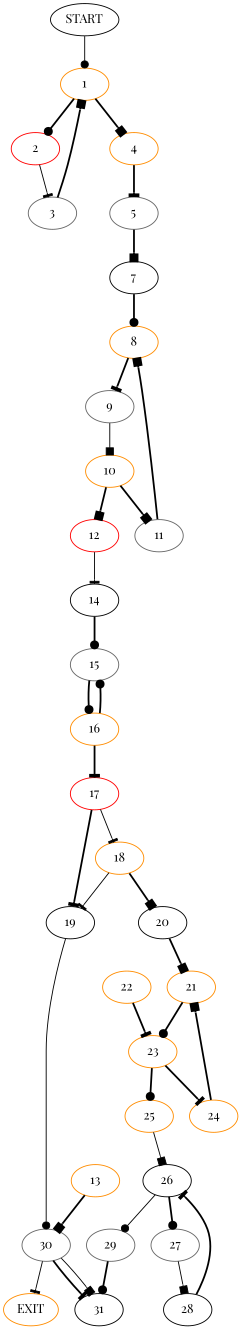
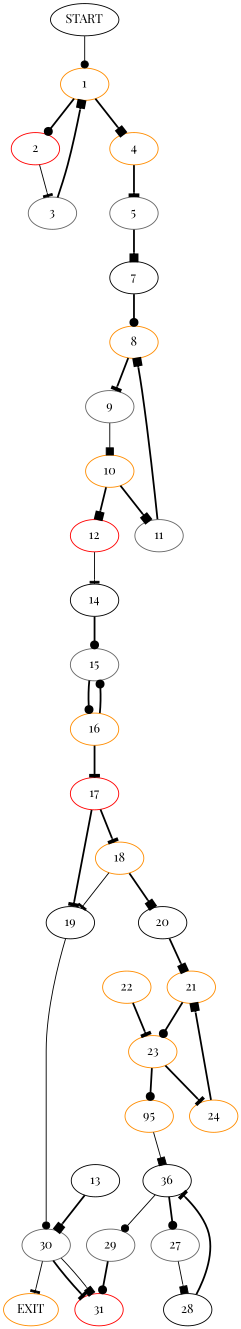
(106, 824) -> (106, 824)
(149, 1116) -> (149, 1116)
(95, 1181) -> (95, 1181)
(167, 1181) -> (167, 1181)
(99, 1310) -> (99, 1310)
